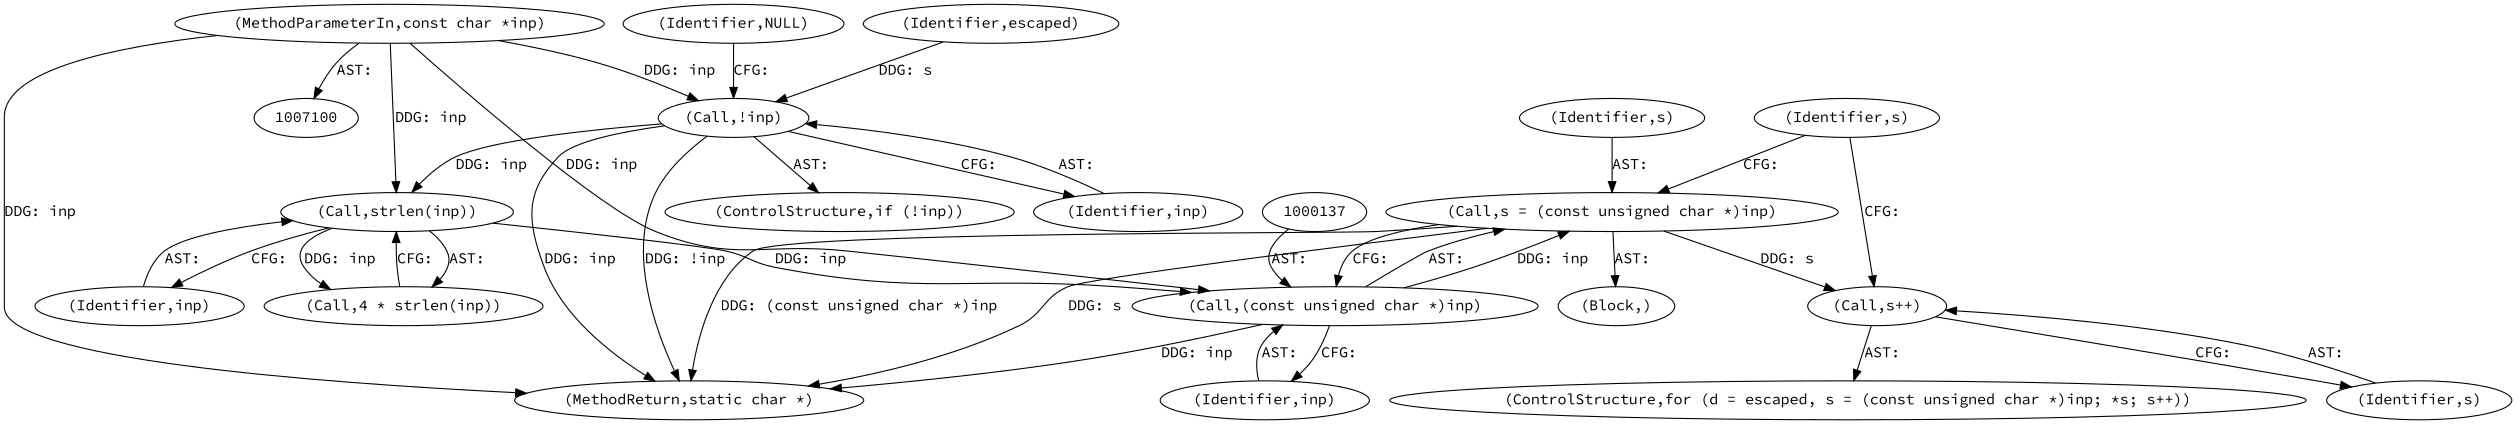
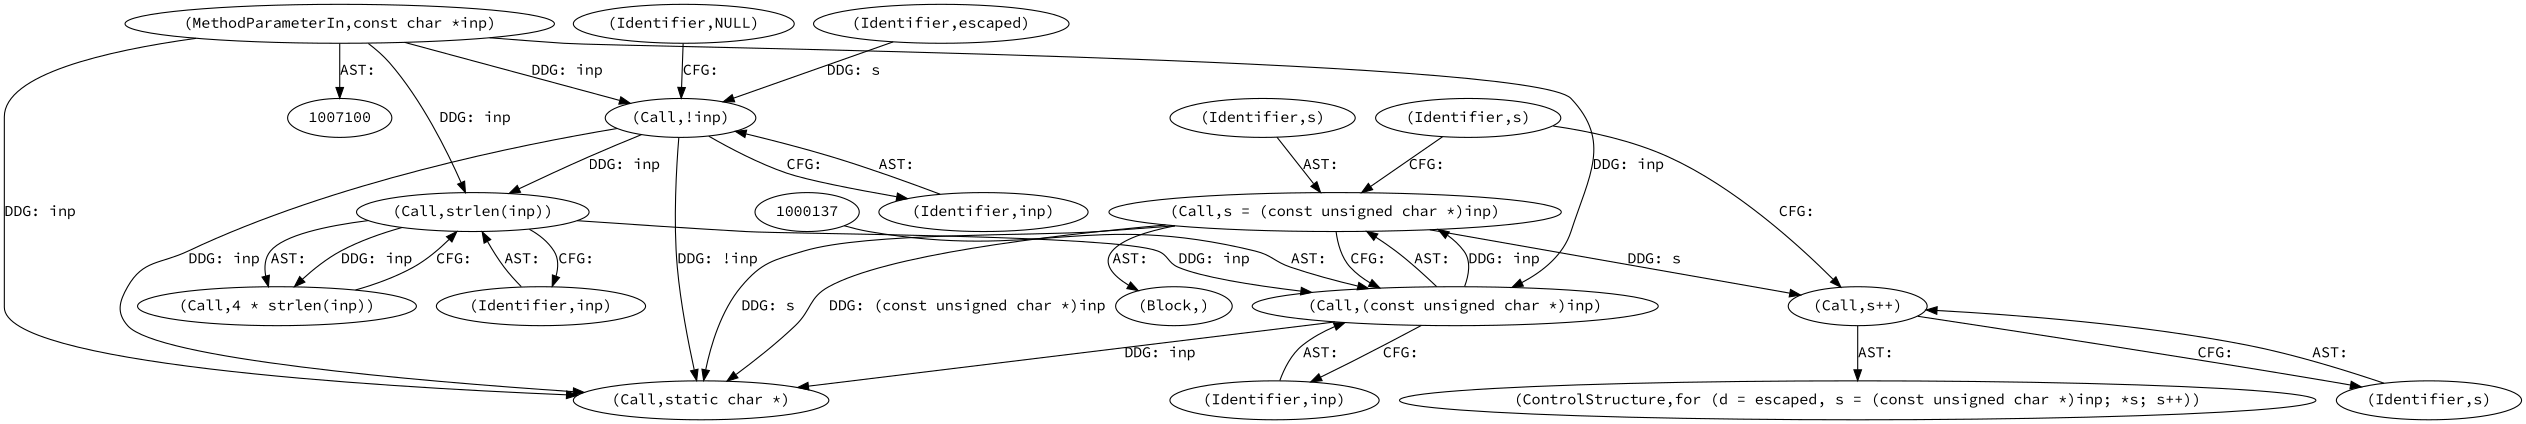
(840, 212) -> none
(689, 400) -> (701, 400)
